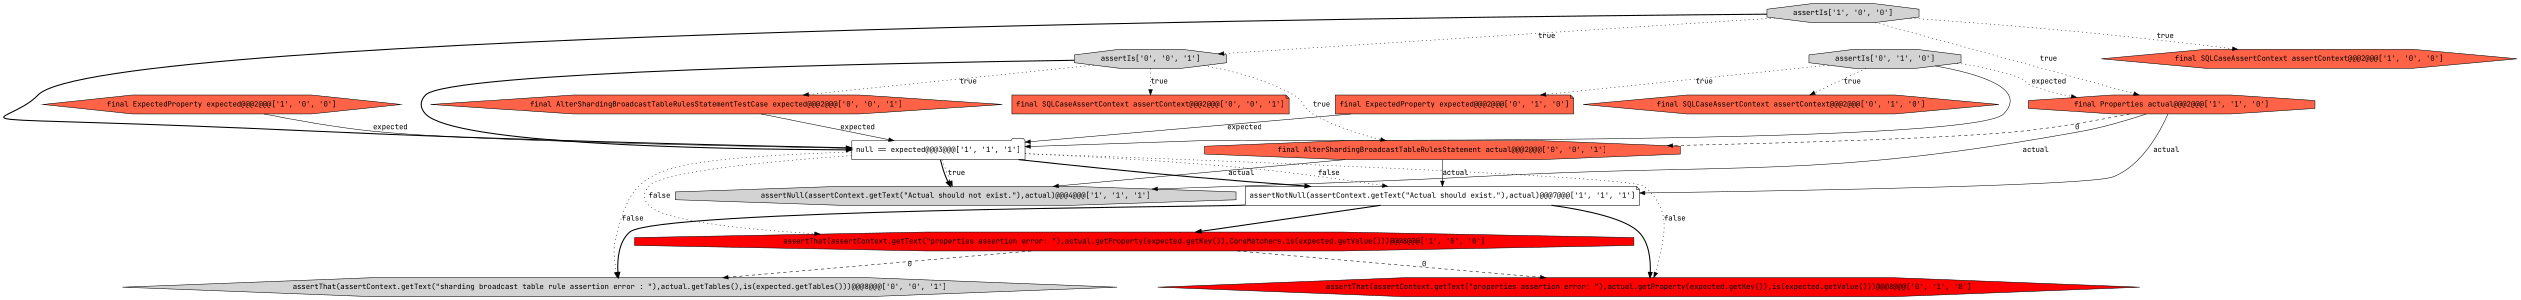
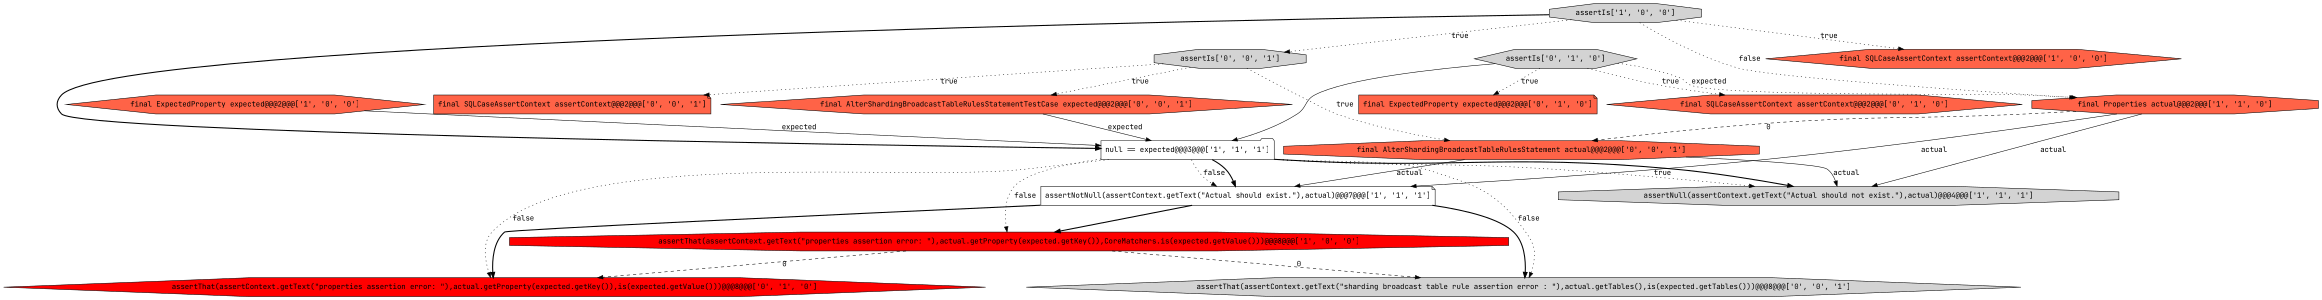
(1885, 59) -> (1556, 59)
(2049, 59) -> (1750, 59)
(526, 79) -> none
(1191, 128) -> none
